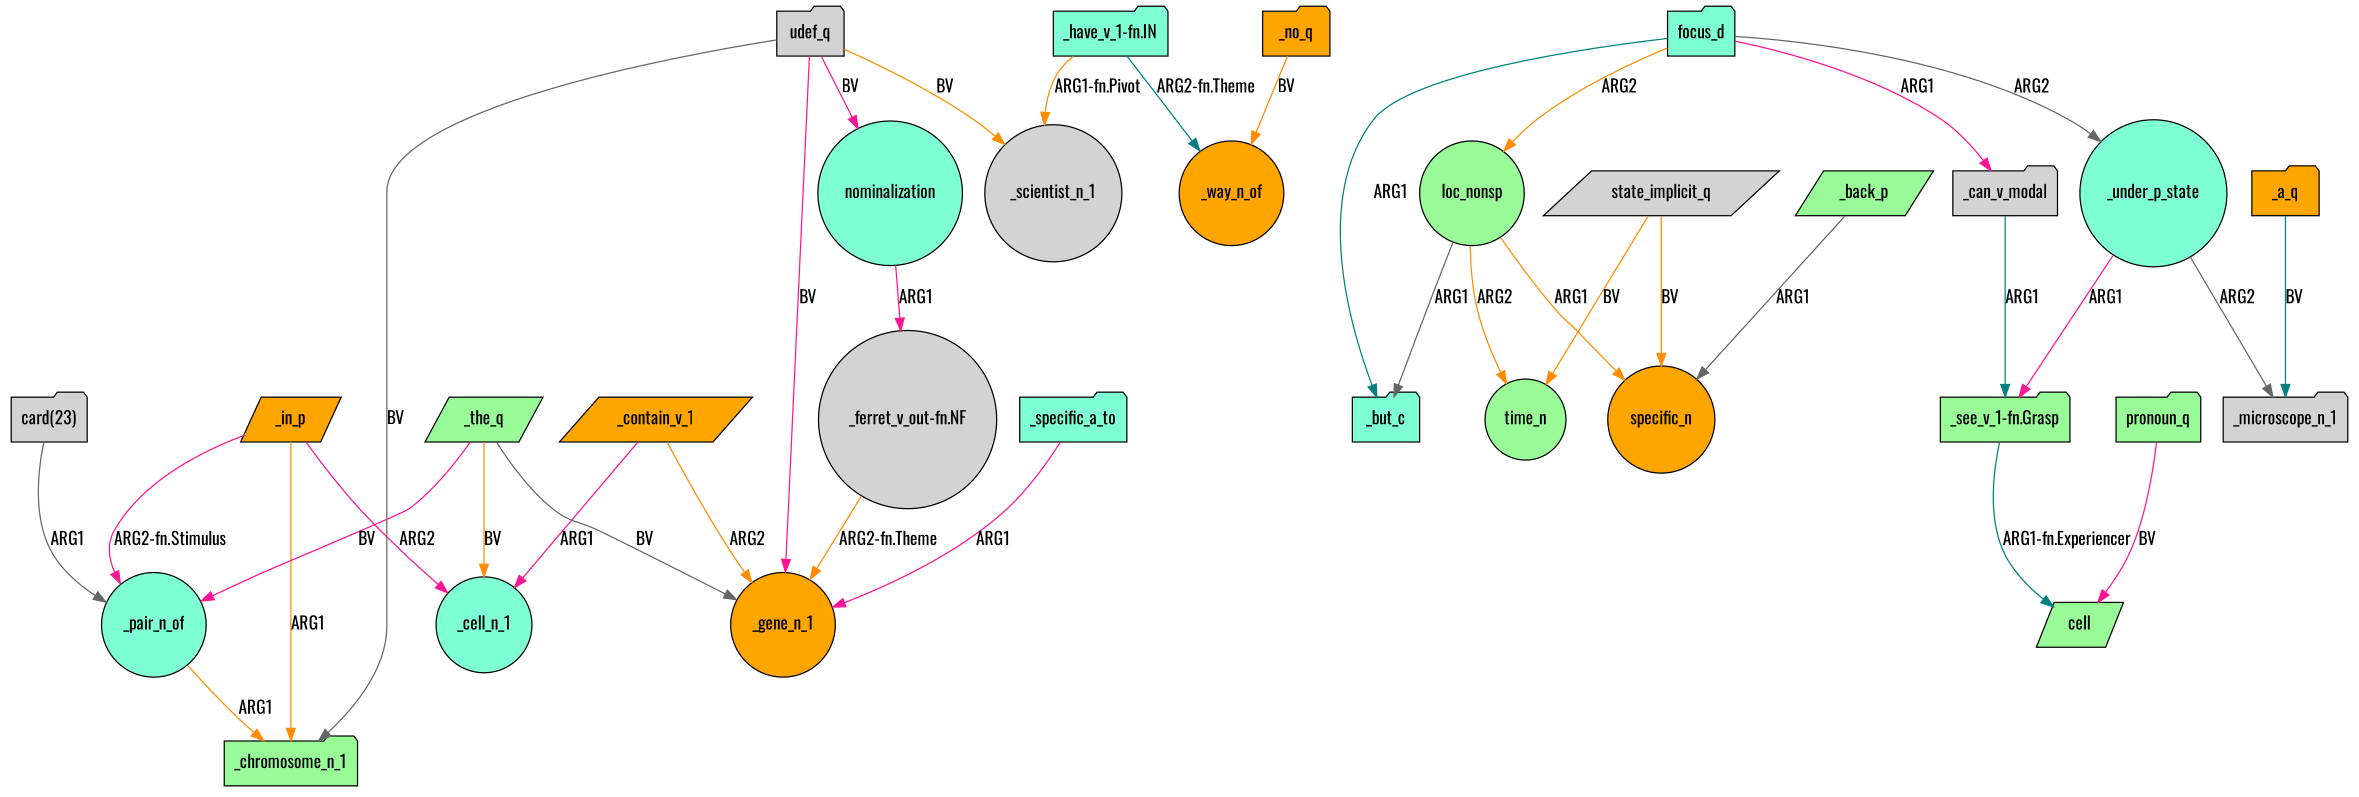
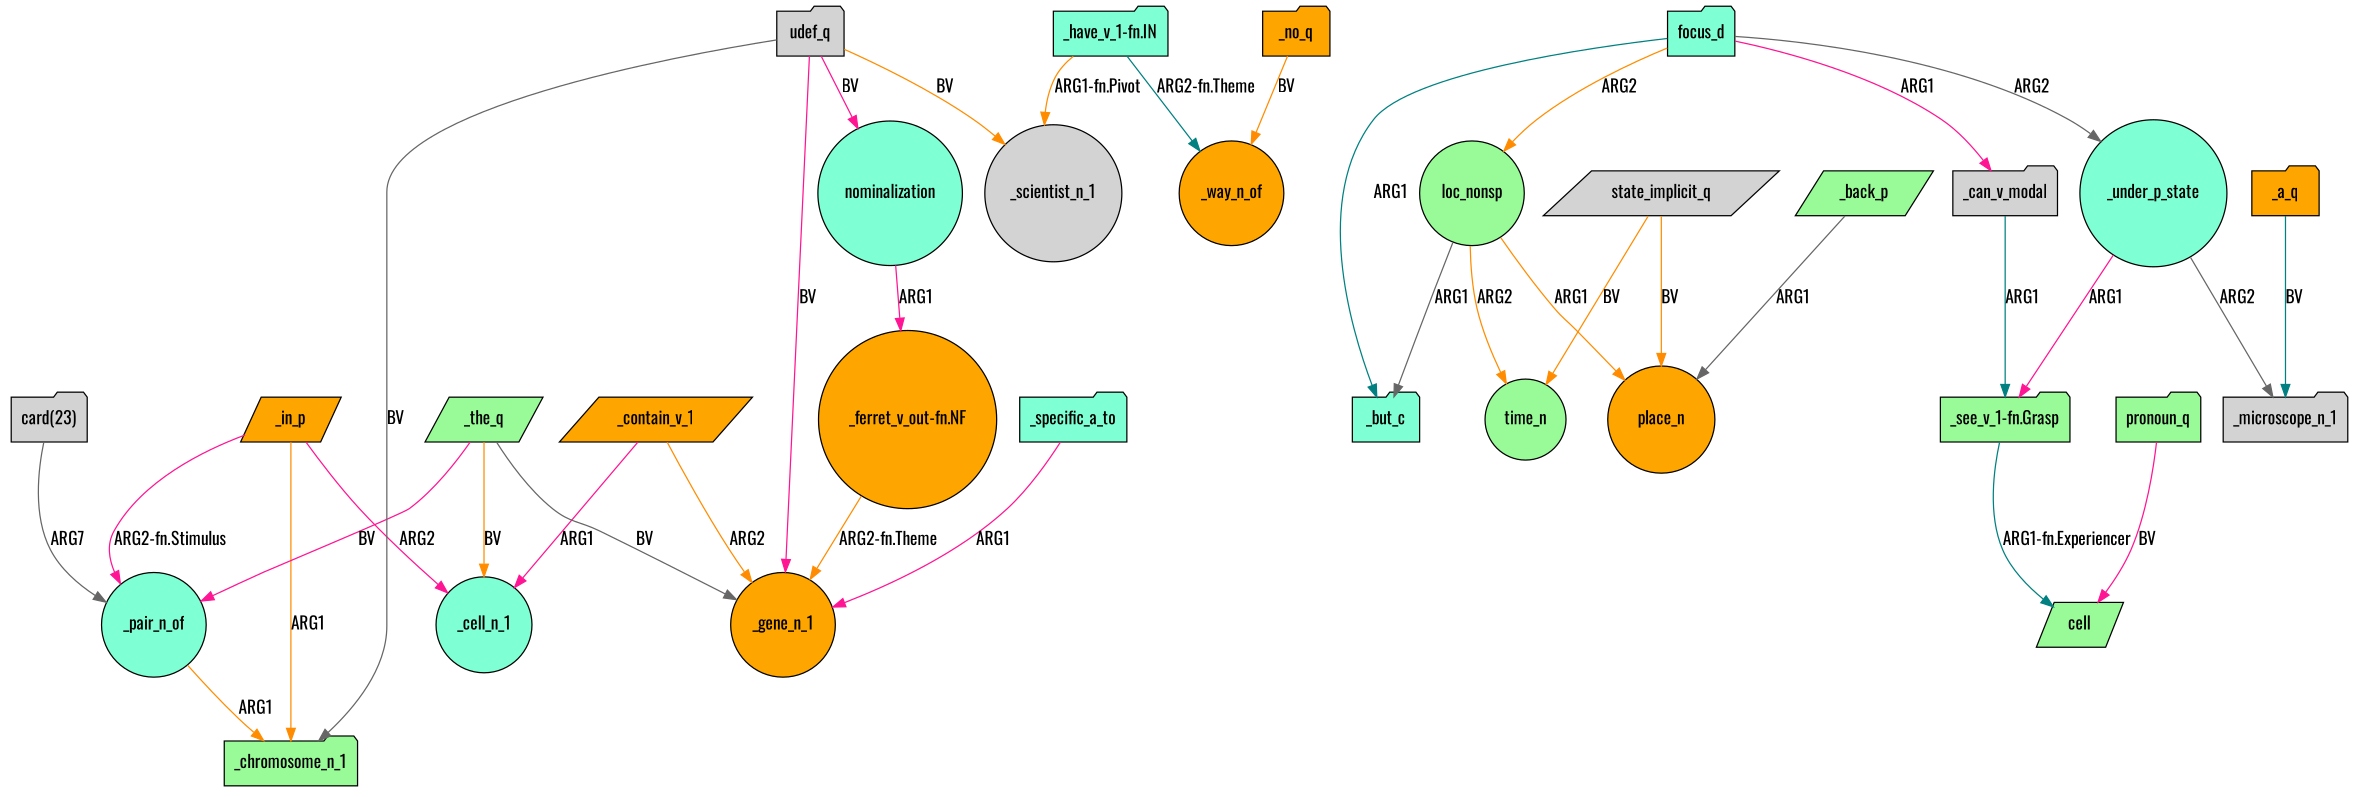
(908, 420) -> (908, 420)
(1661, 420) -> (1661, 420)
(68, 540) -> (68, 540)
